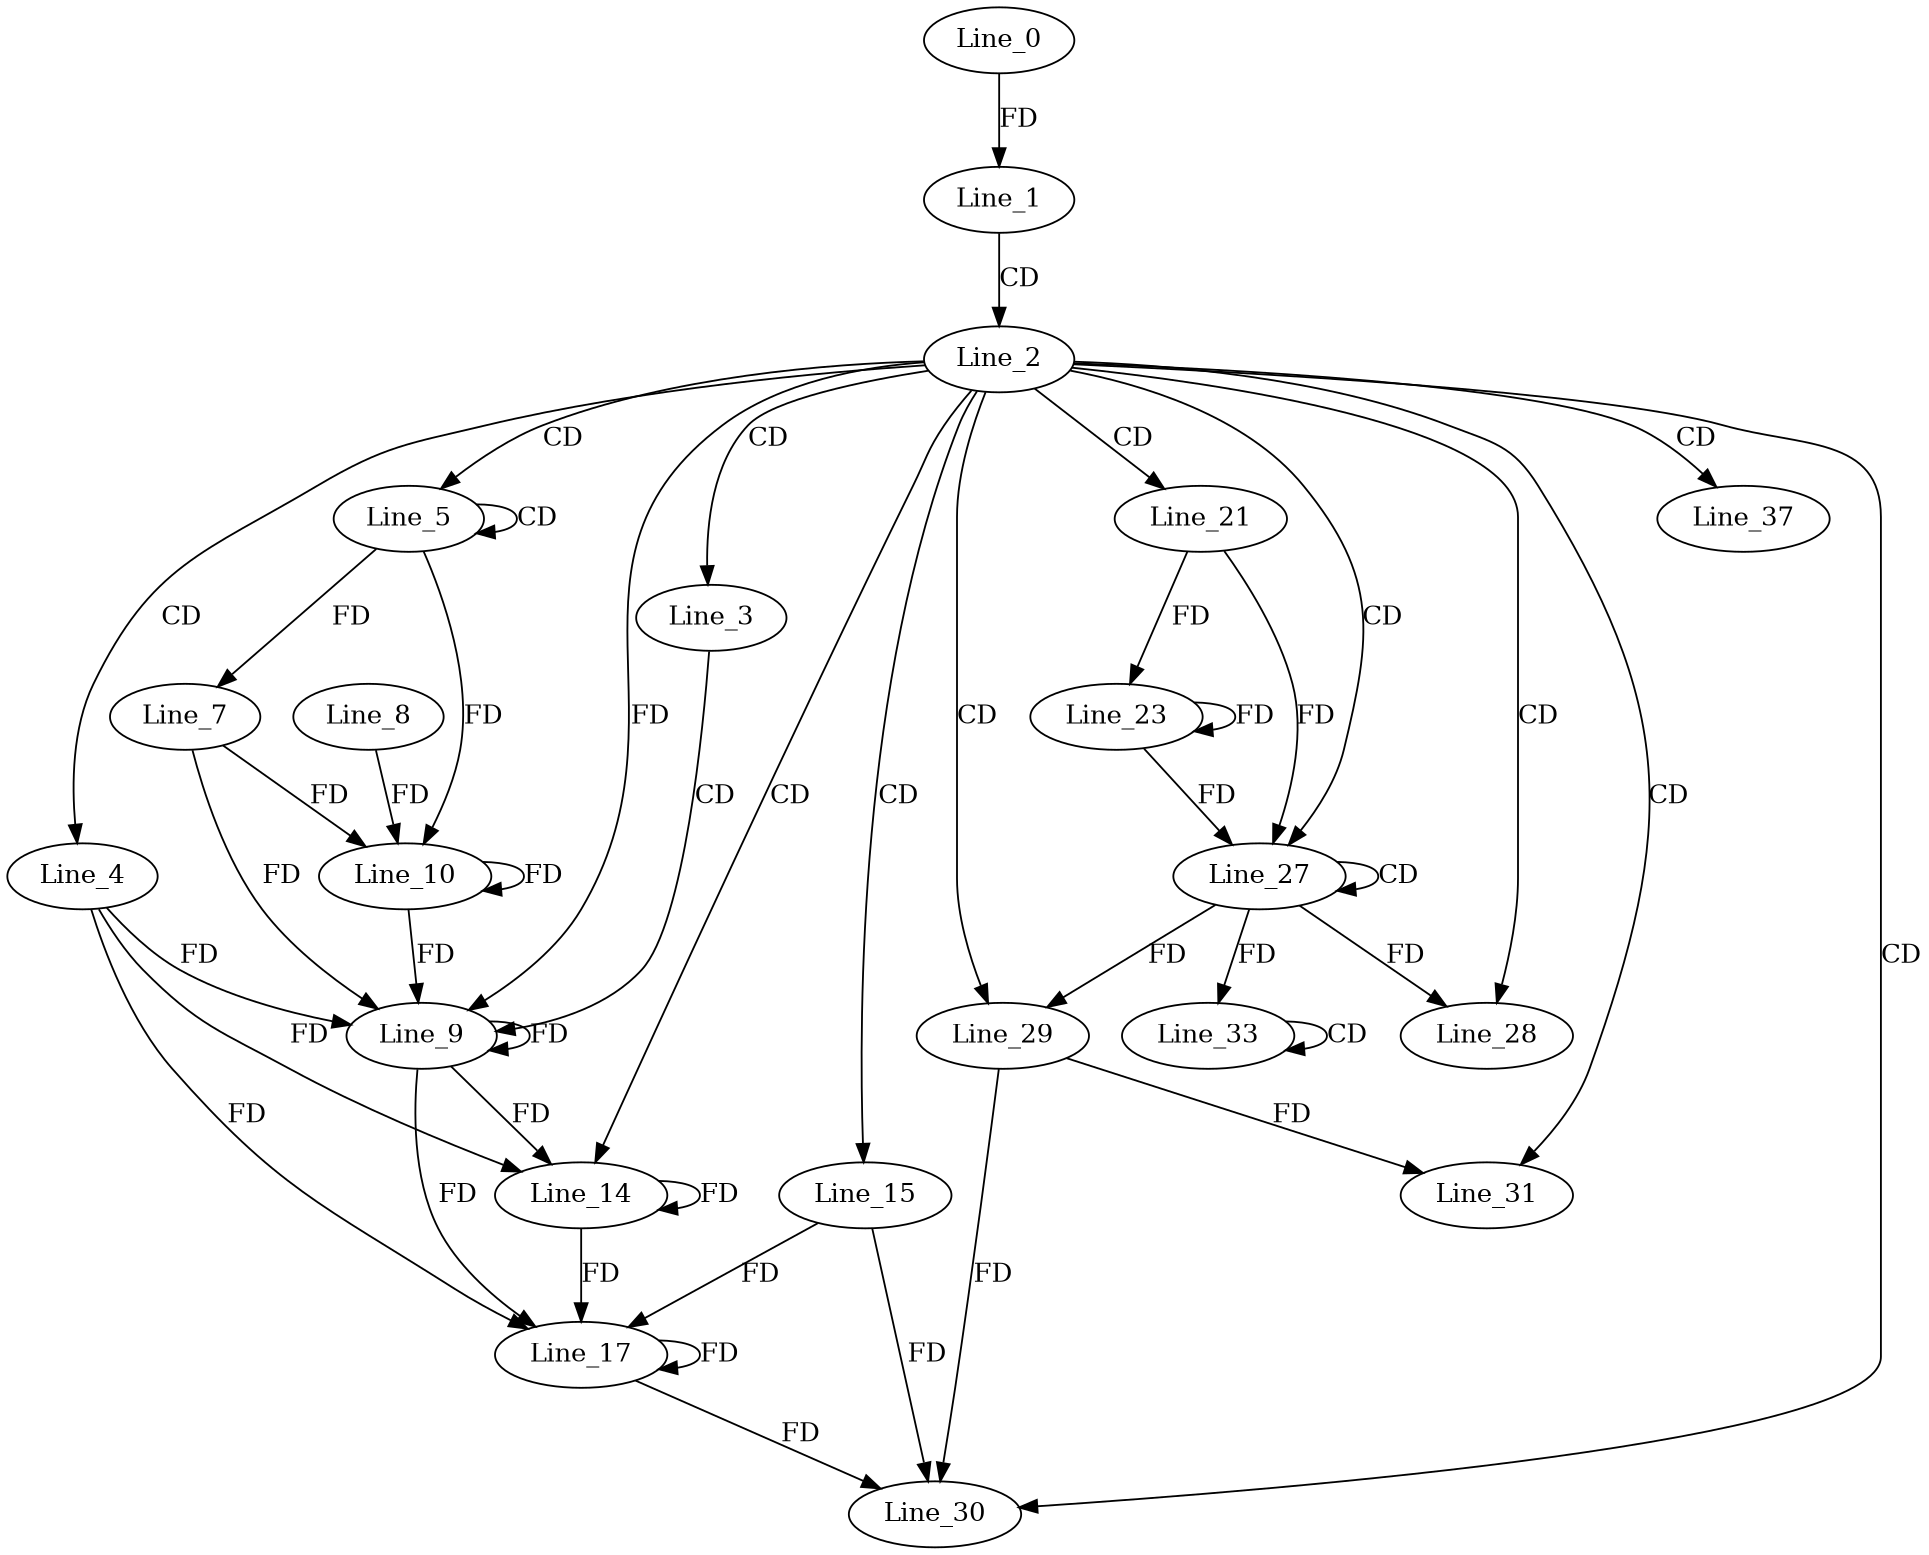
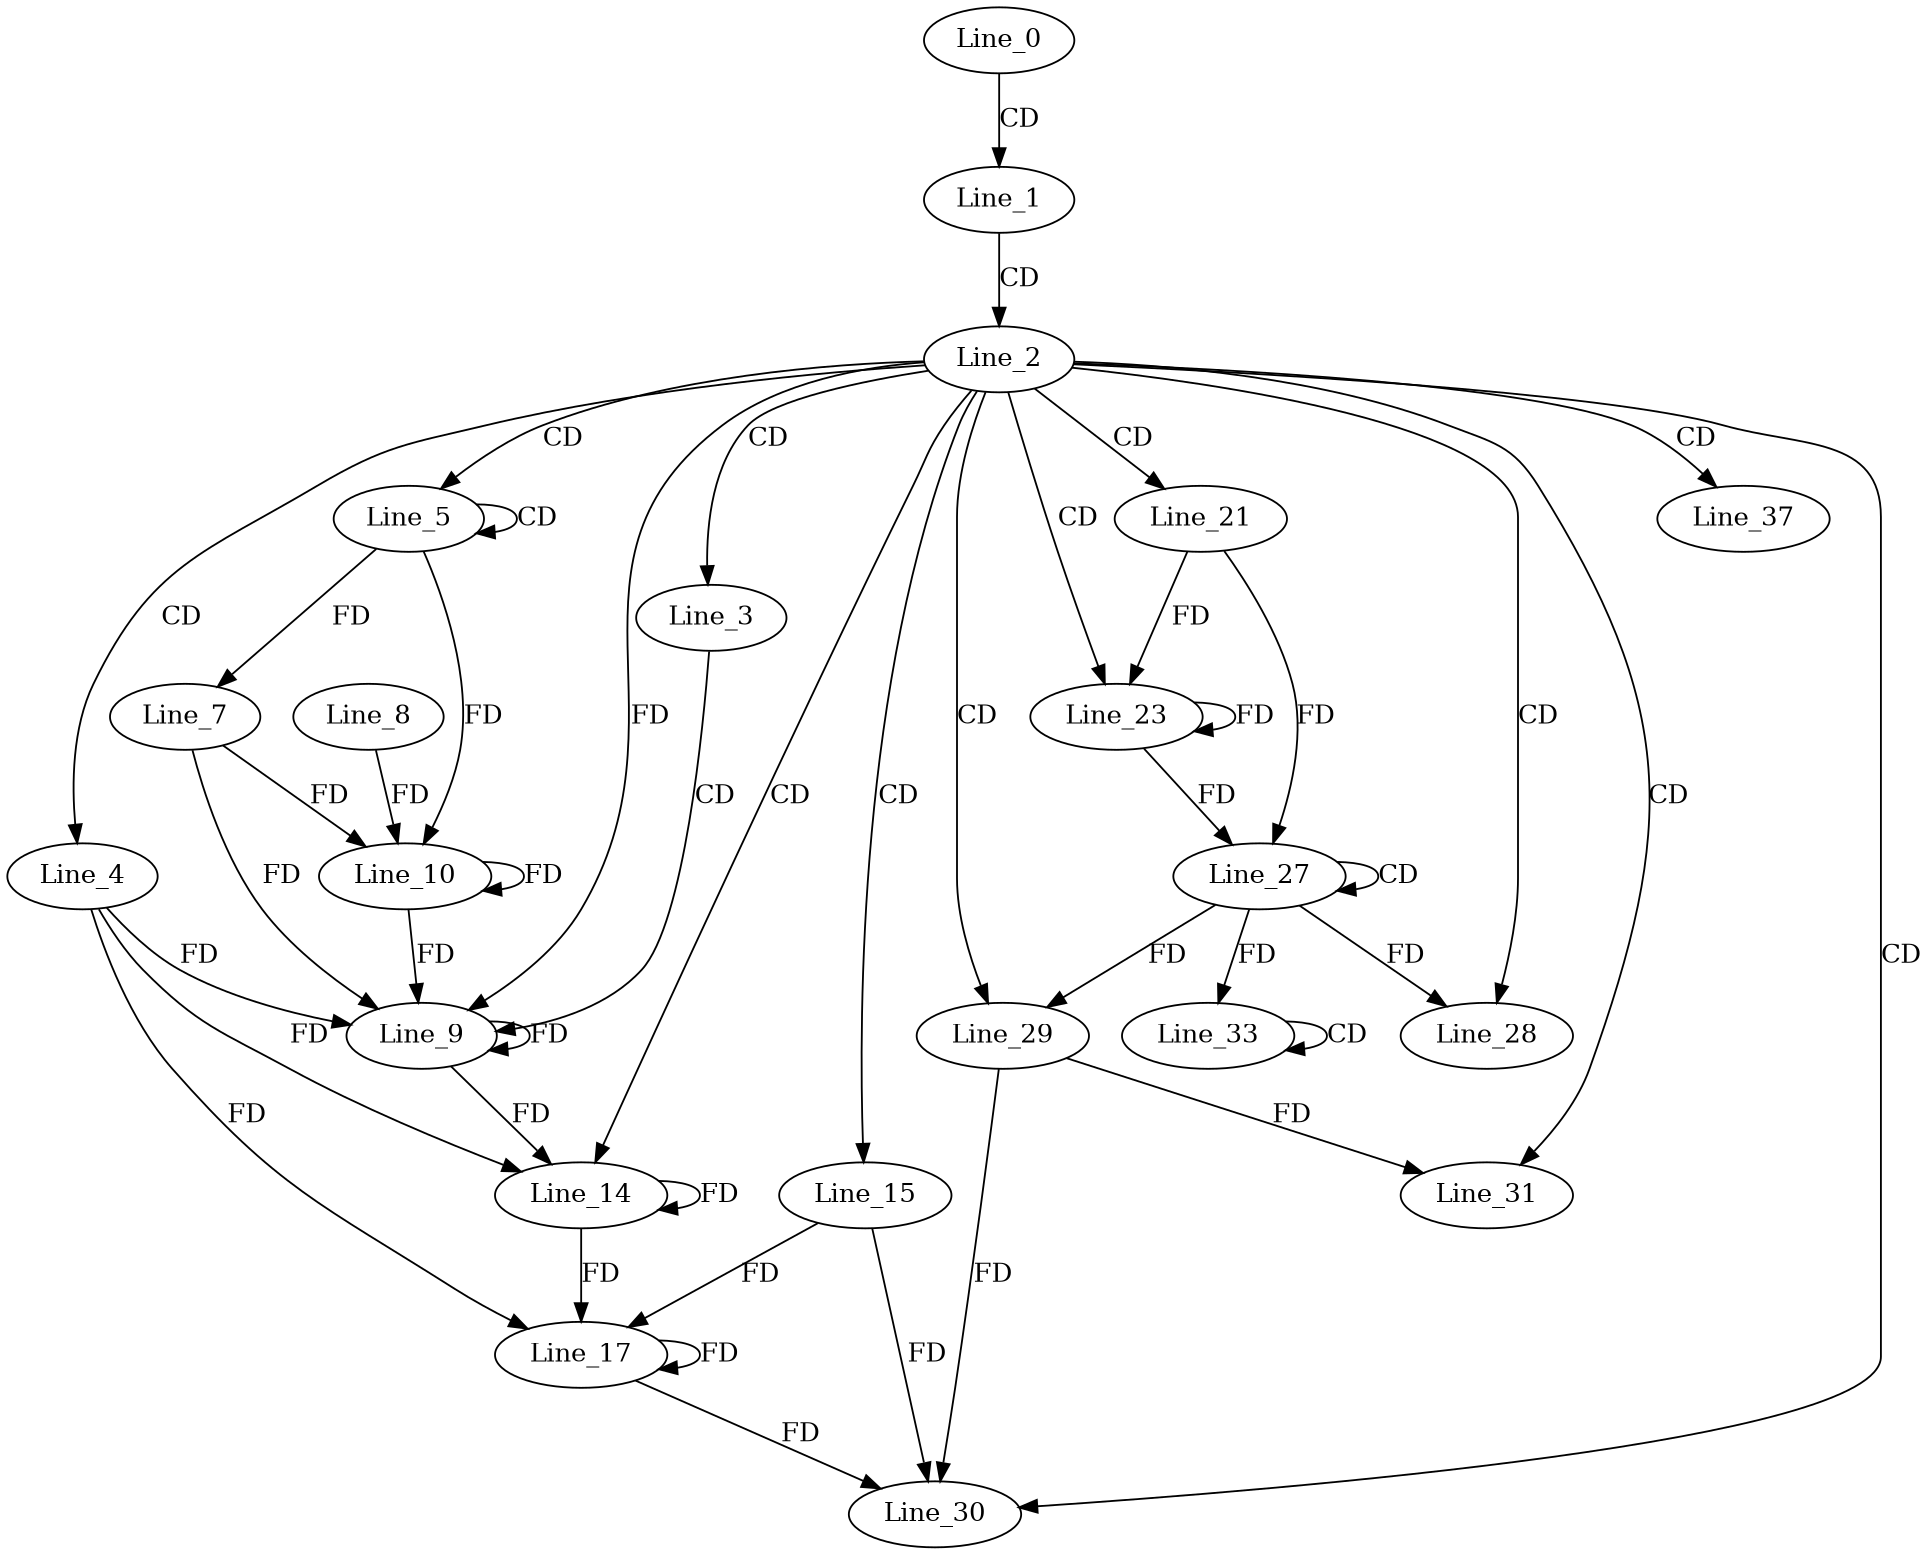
(1019, 120) -> (1019, 120)
(1334, 530) -> (1051, 530)
(430, 1209) -> none
